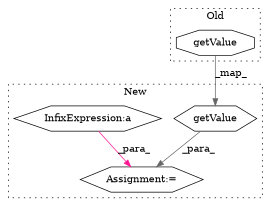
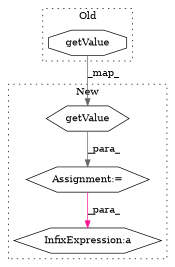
(112, 146) -> (88, 207)
